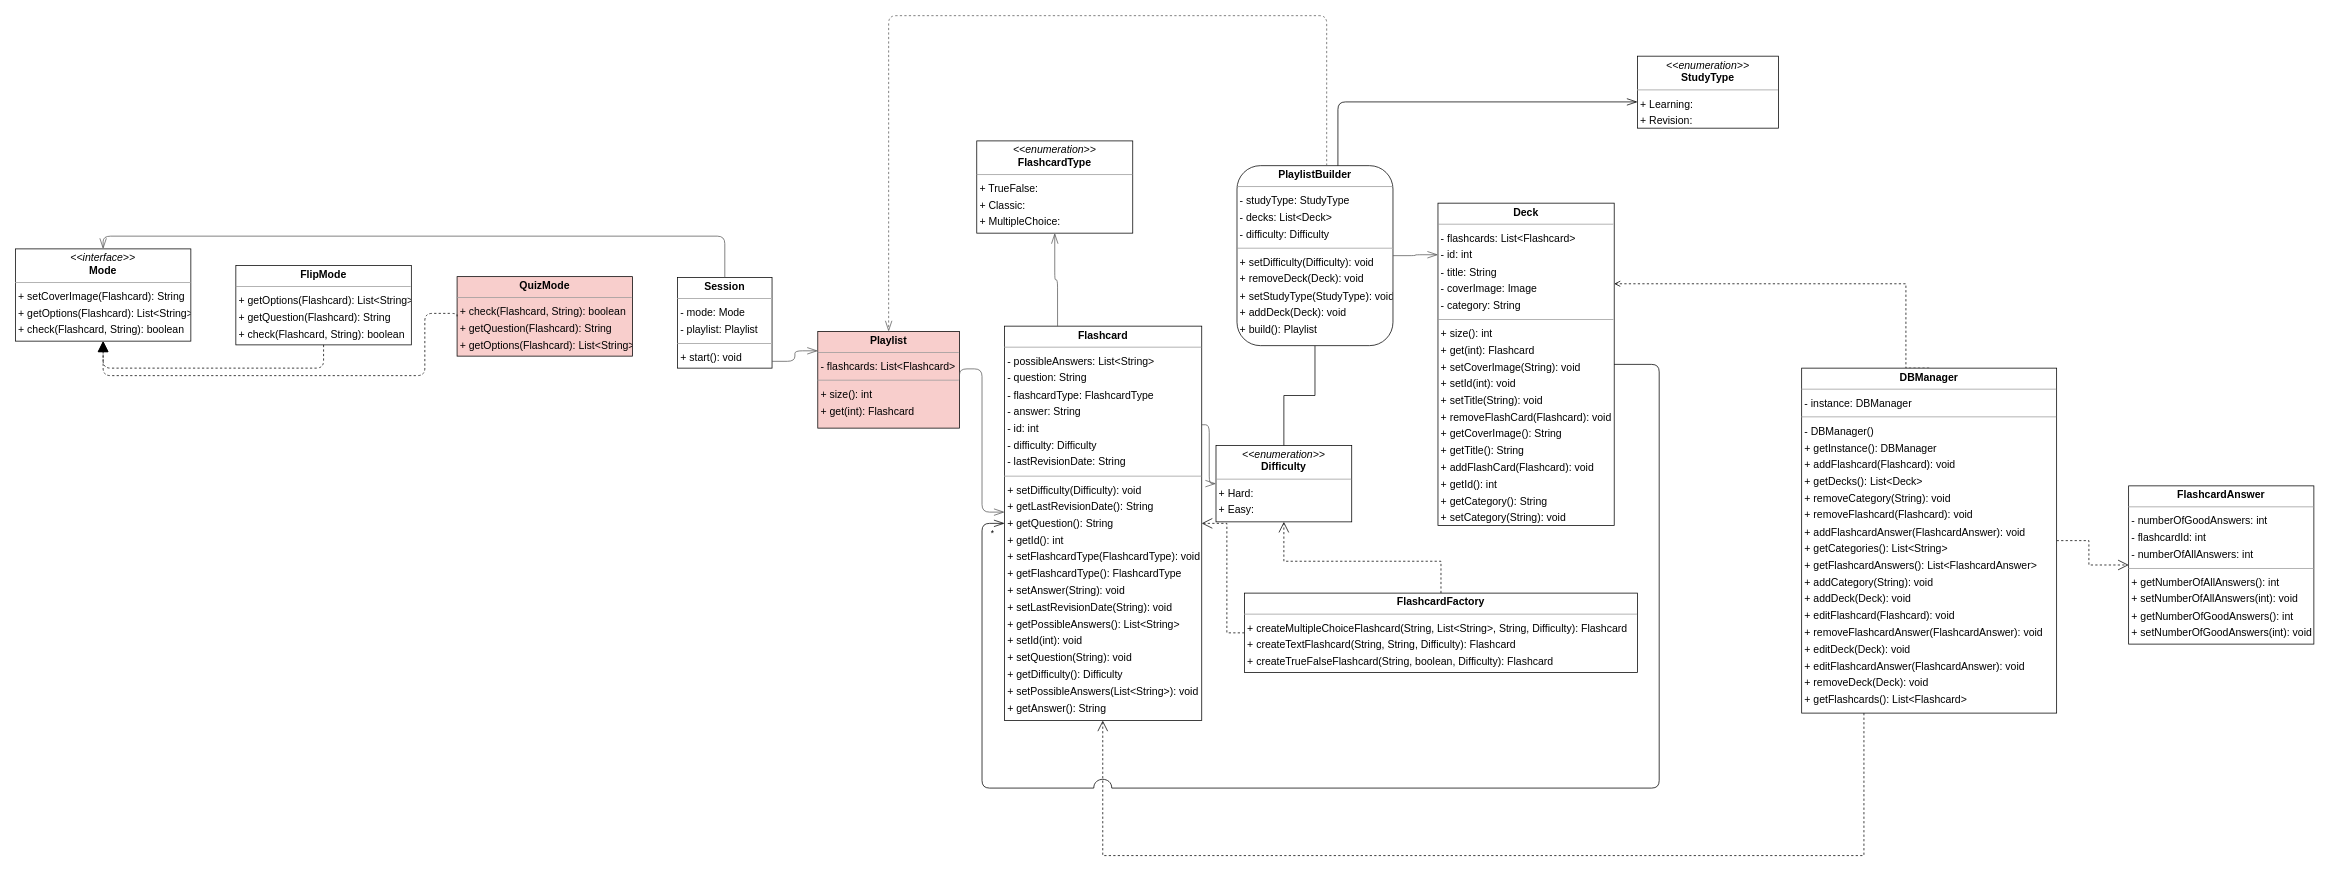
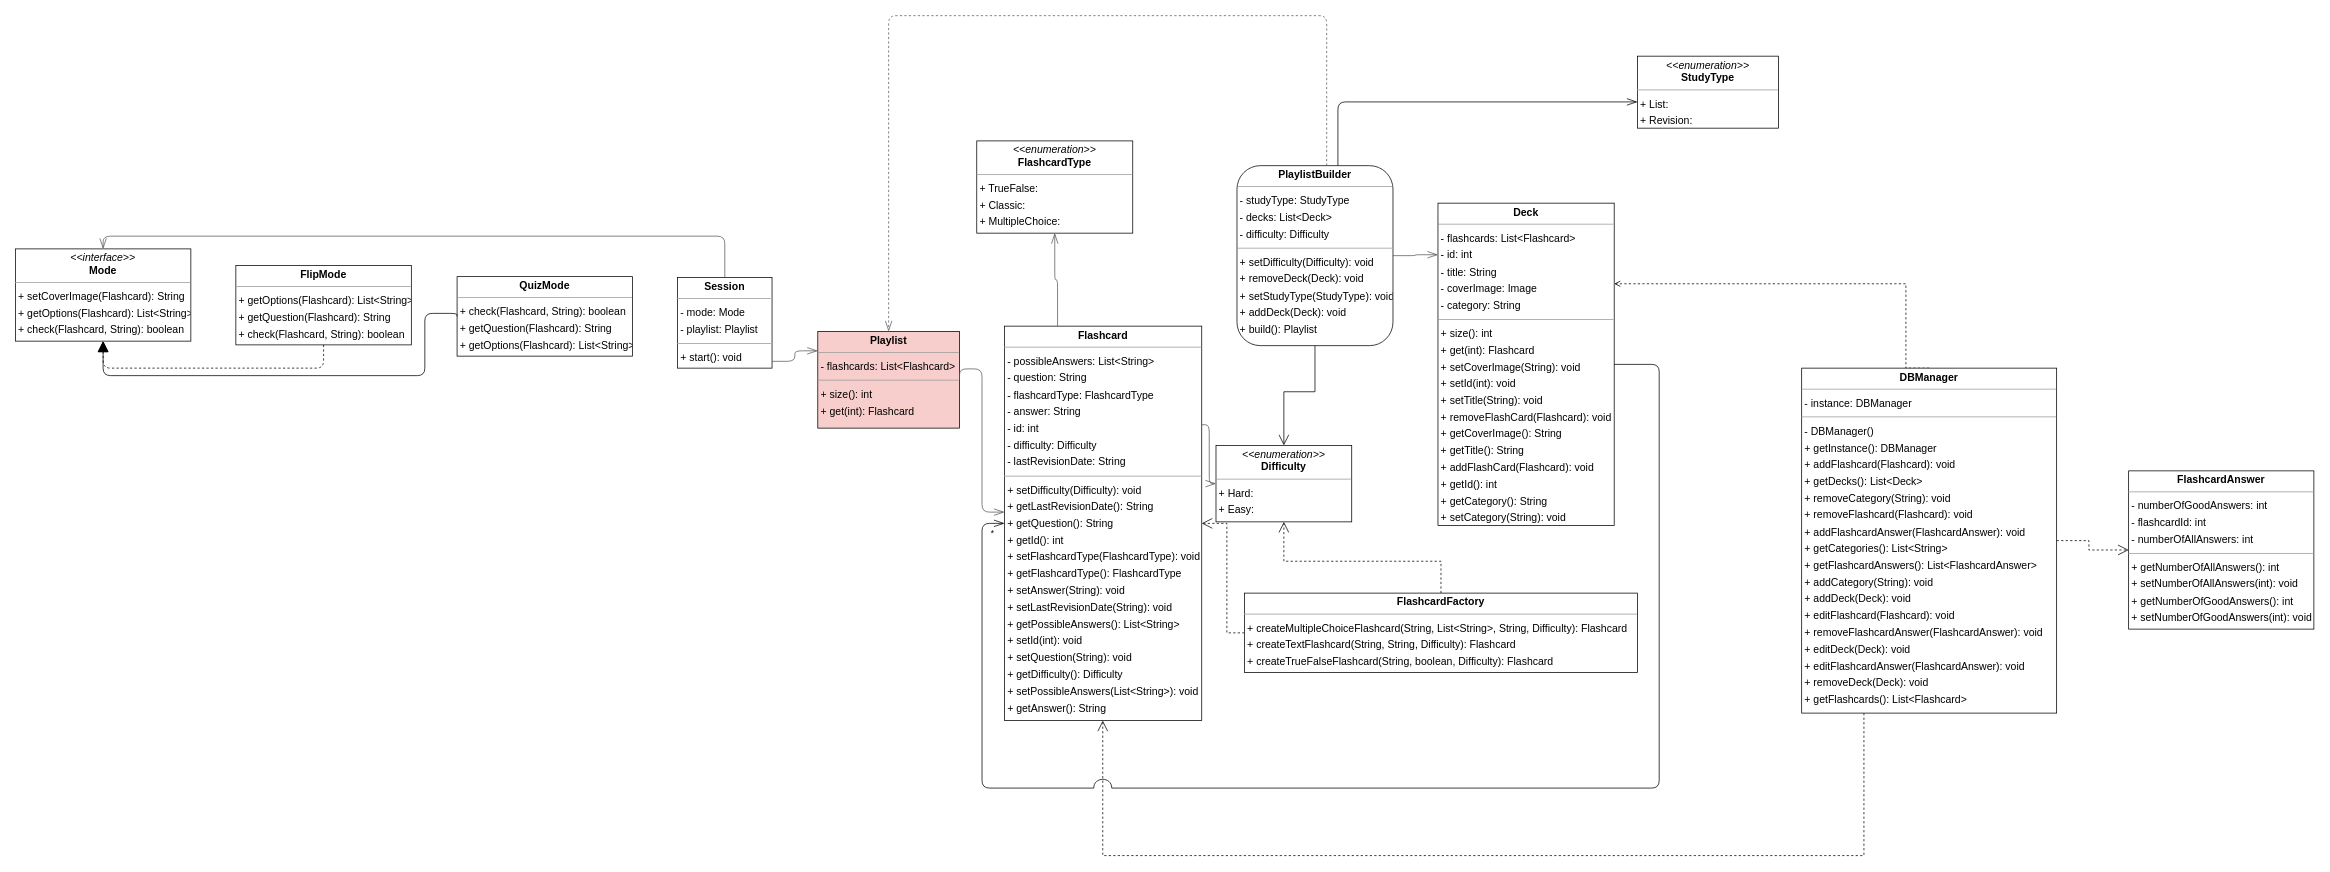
(1713, 94) -> (1713, 94)
(545, 316) -> (545, 316)
(306, 375) -> (306, 375)
(1284, 440) -> (1284, 439)
(2222, 565) -> (2222, 550)
